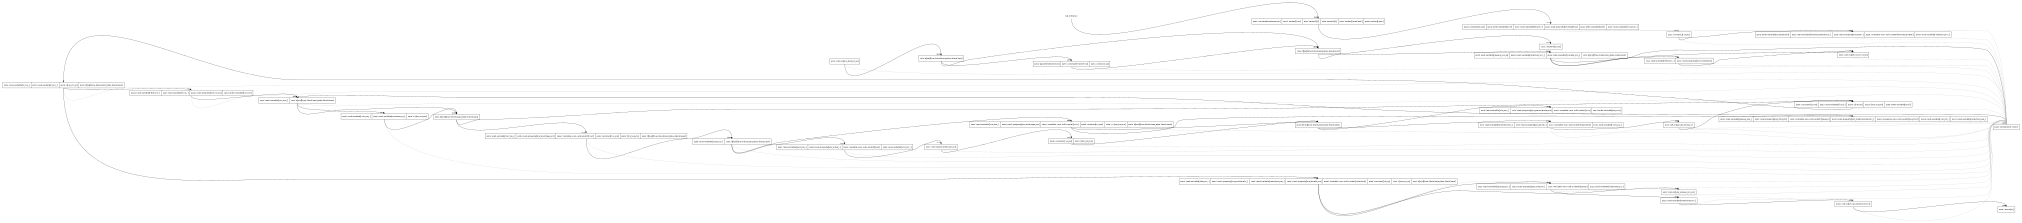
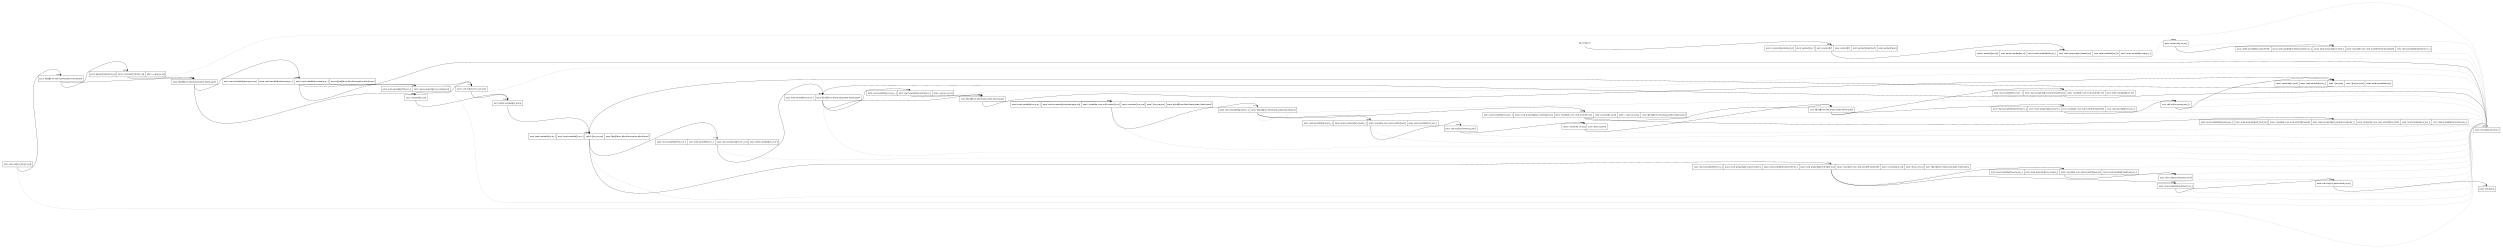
none -> (508, 103)
